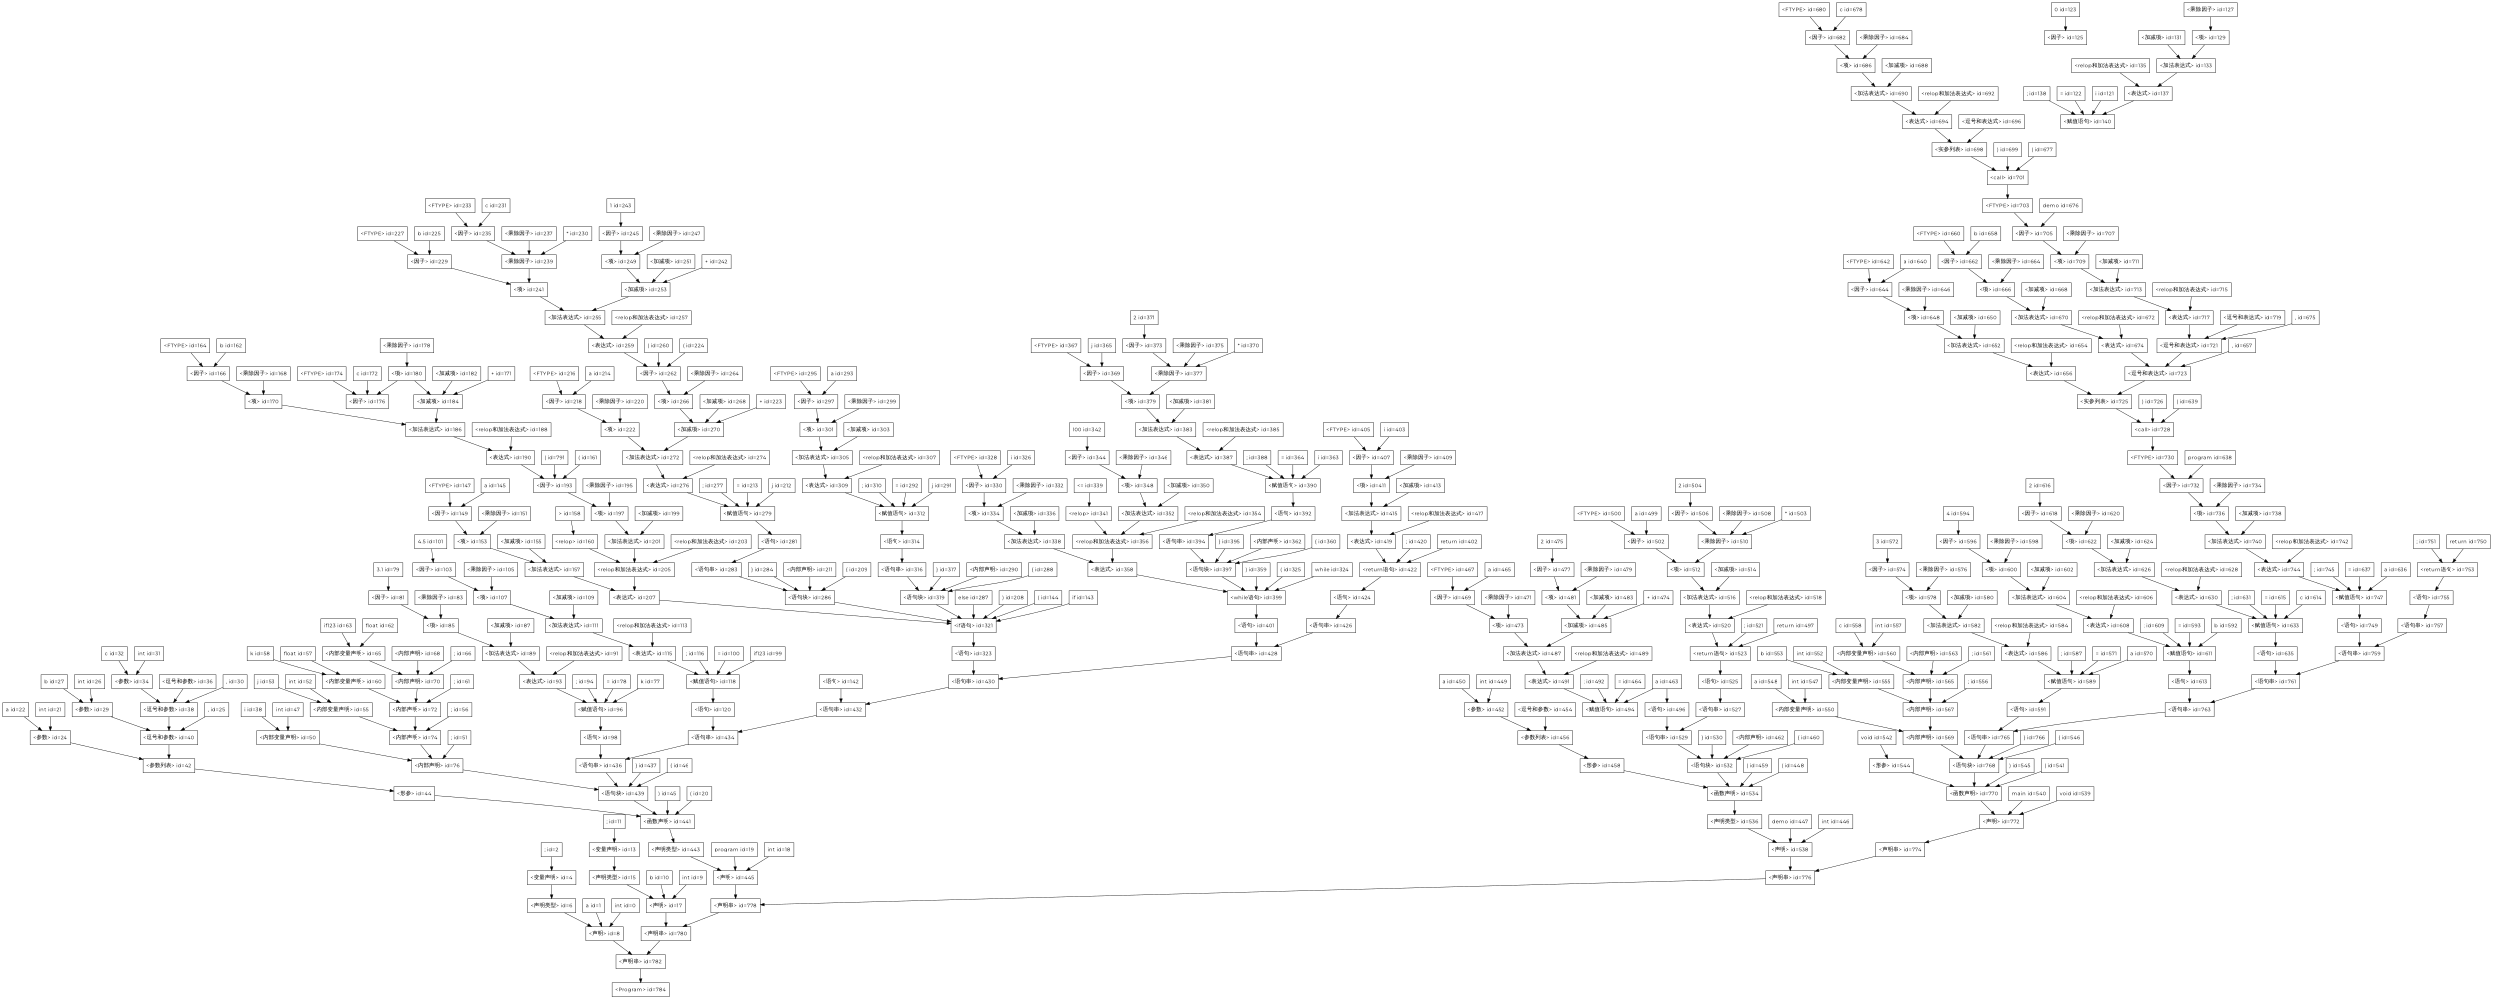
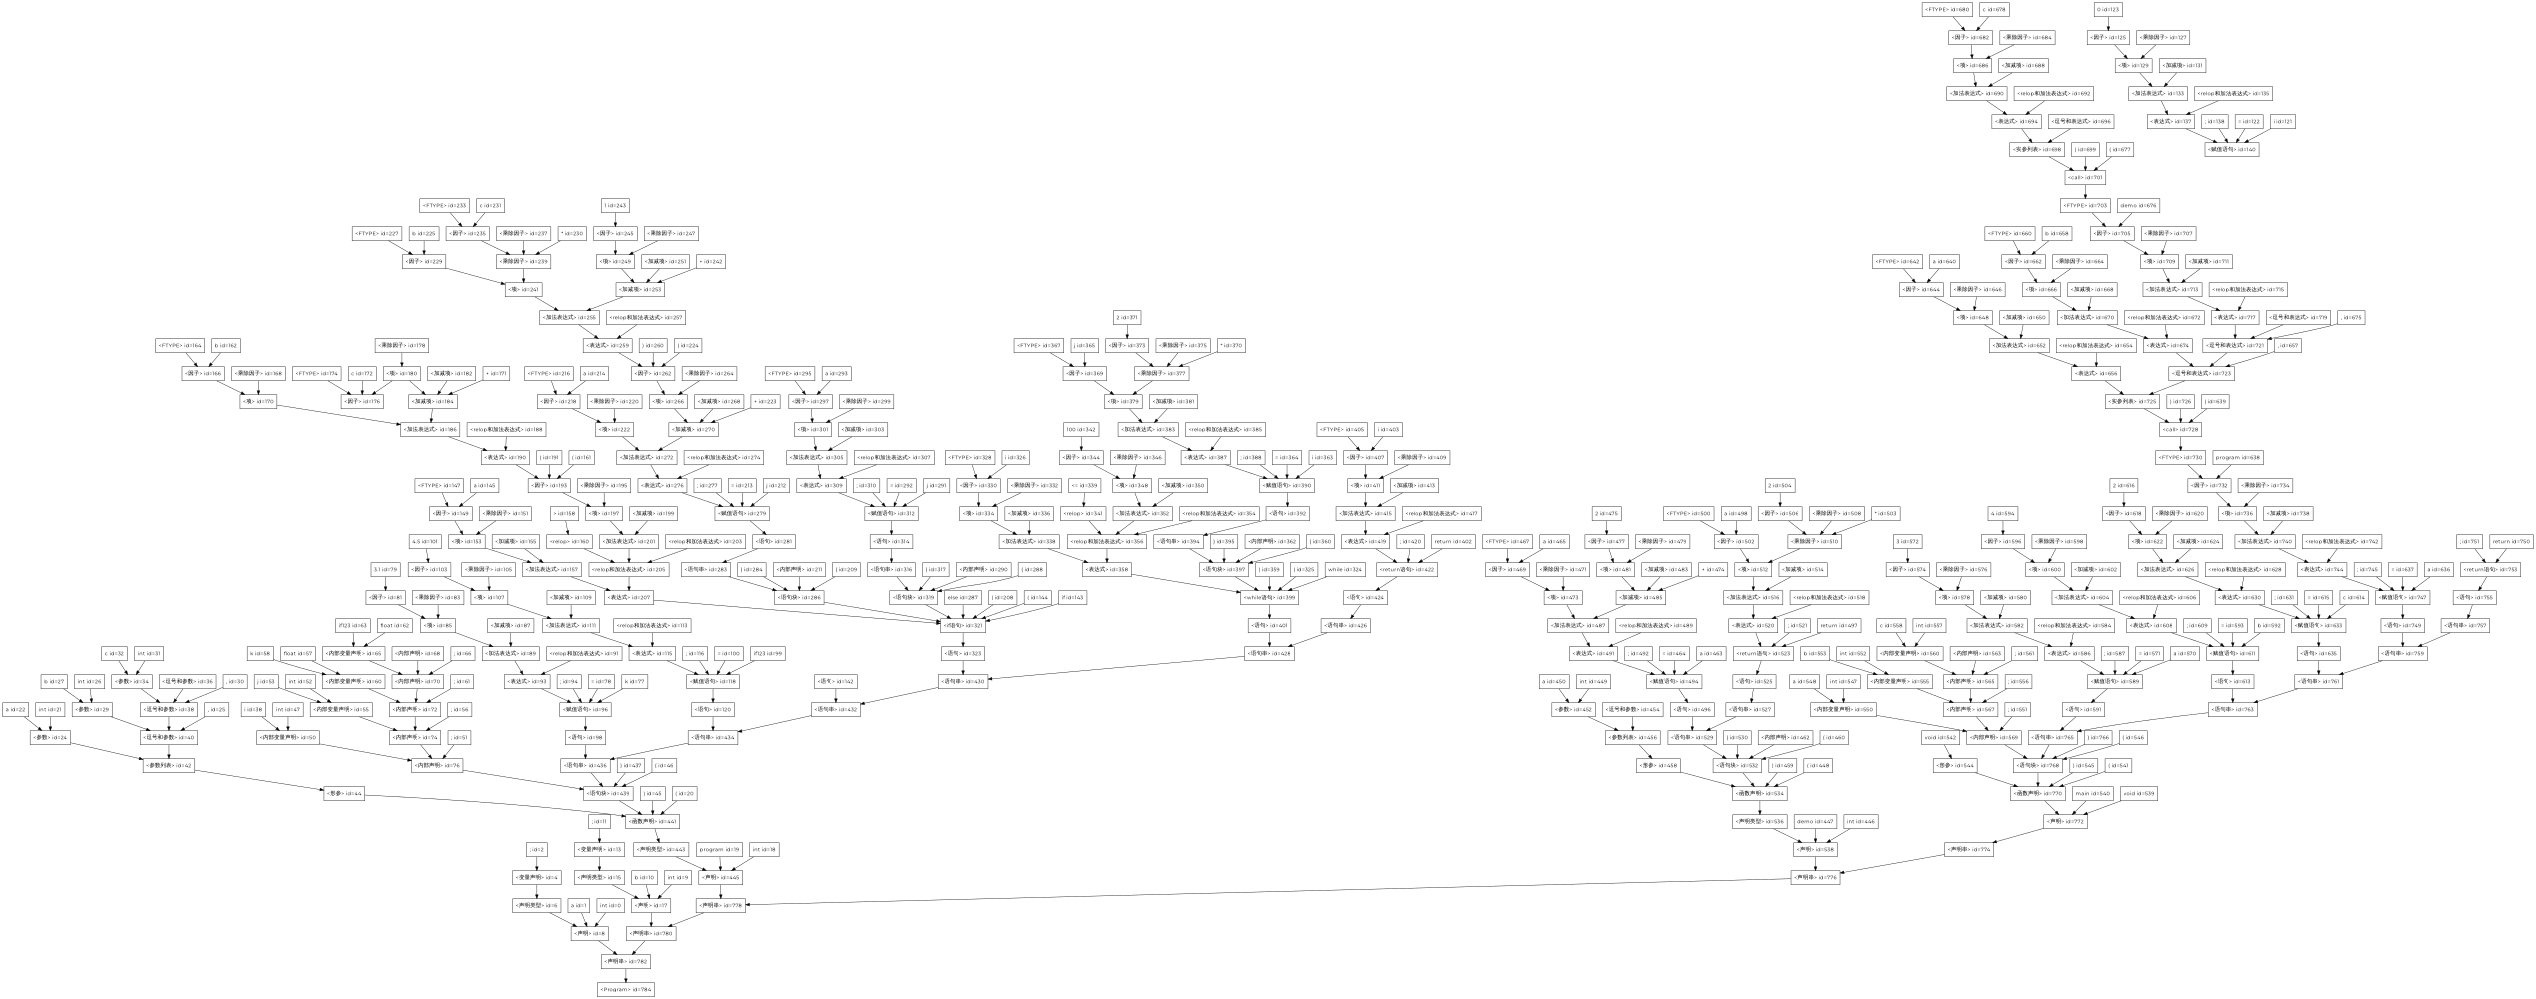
none -> (2120, 50)
(555, 458) -> (549, 458)
(1646, 514) -> (1736, 514)
(1667, 694) -> (1682, 694)
none -> (2018, 710)
